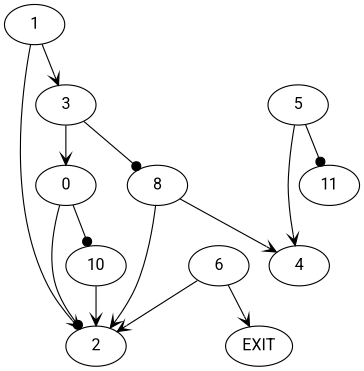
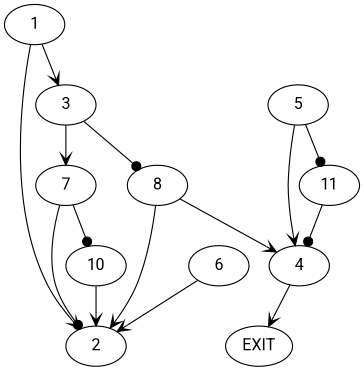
(66, 185) -> (66, 185)
none -> (316, 221)
(236, 301) -> (282, 301)
